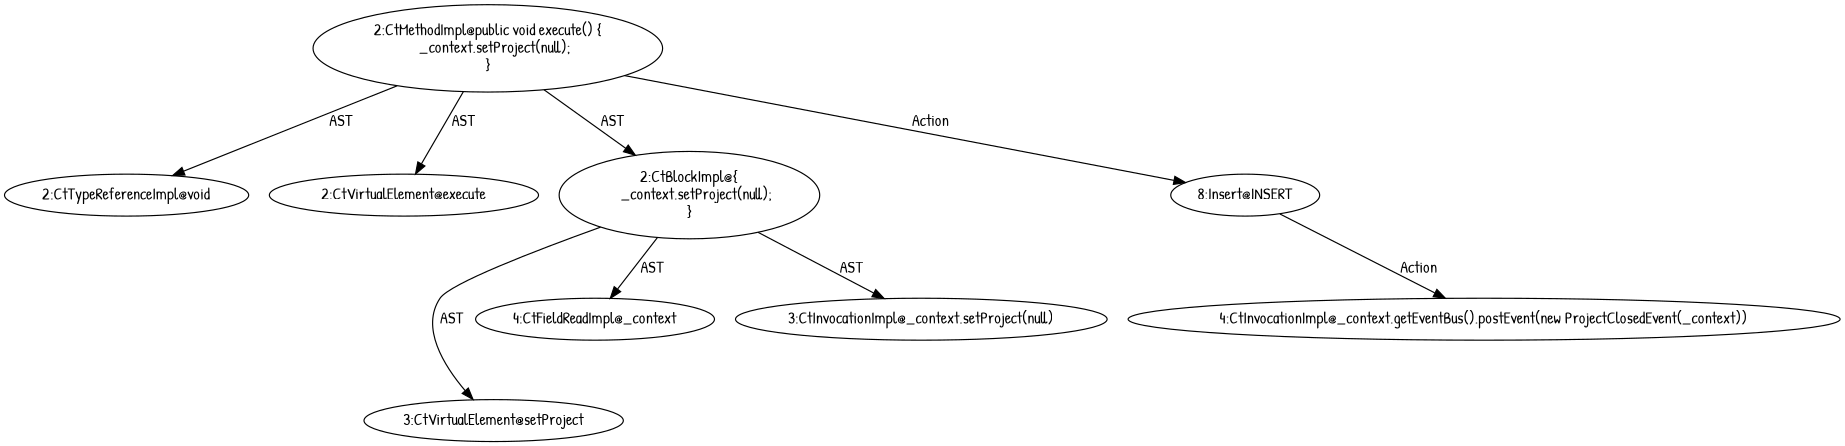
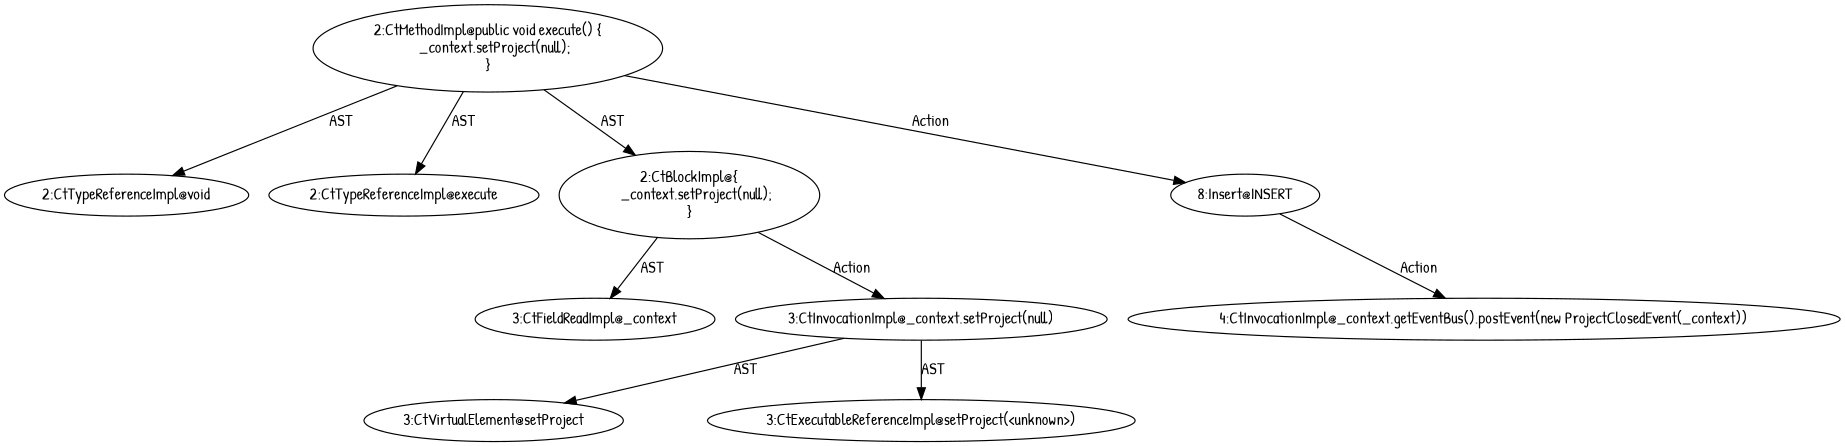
(404, 195) -> (404, 195)
(852, 269) -> (852, 269)
(471, 279) -> (710, 369)
(595, 319) -> (595, 319)
none -> (921, 421)
